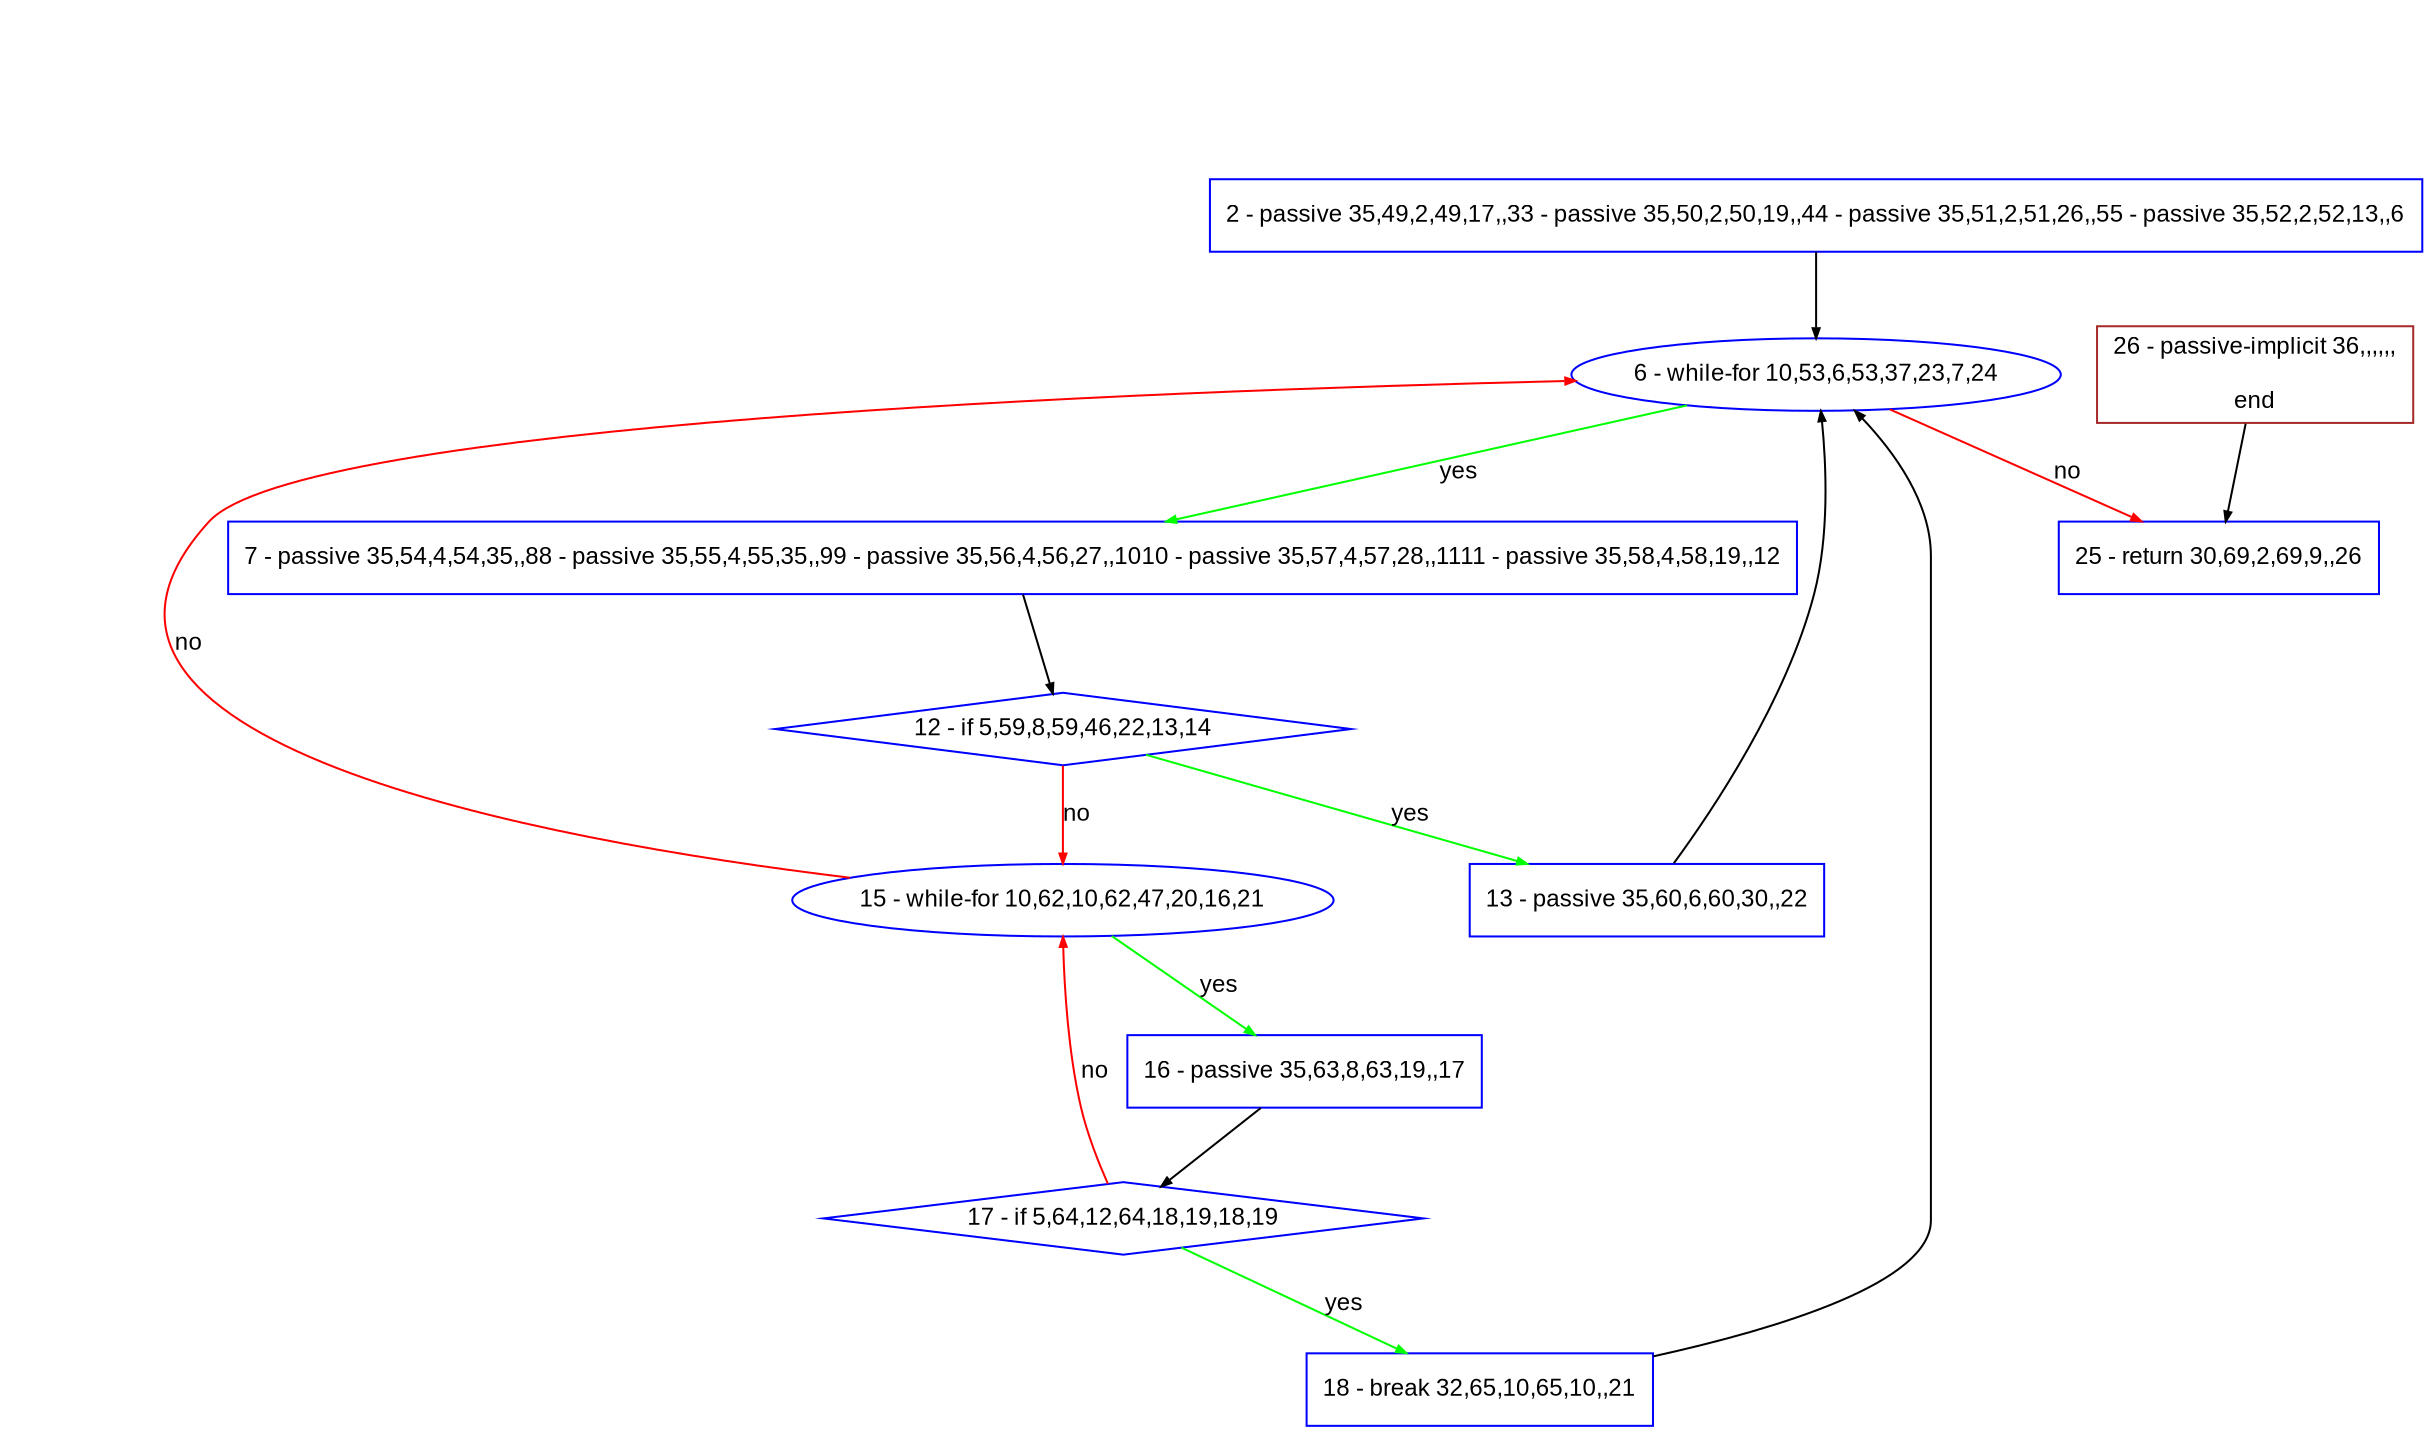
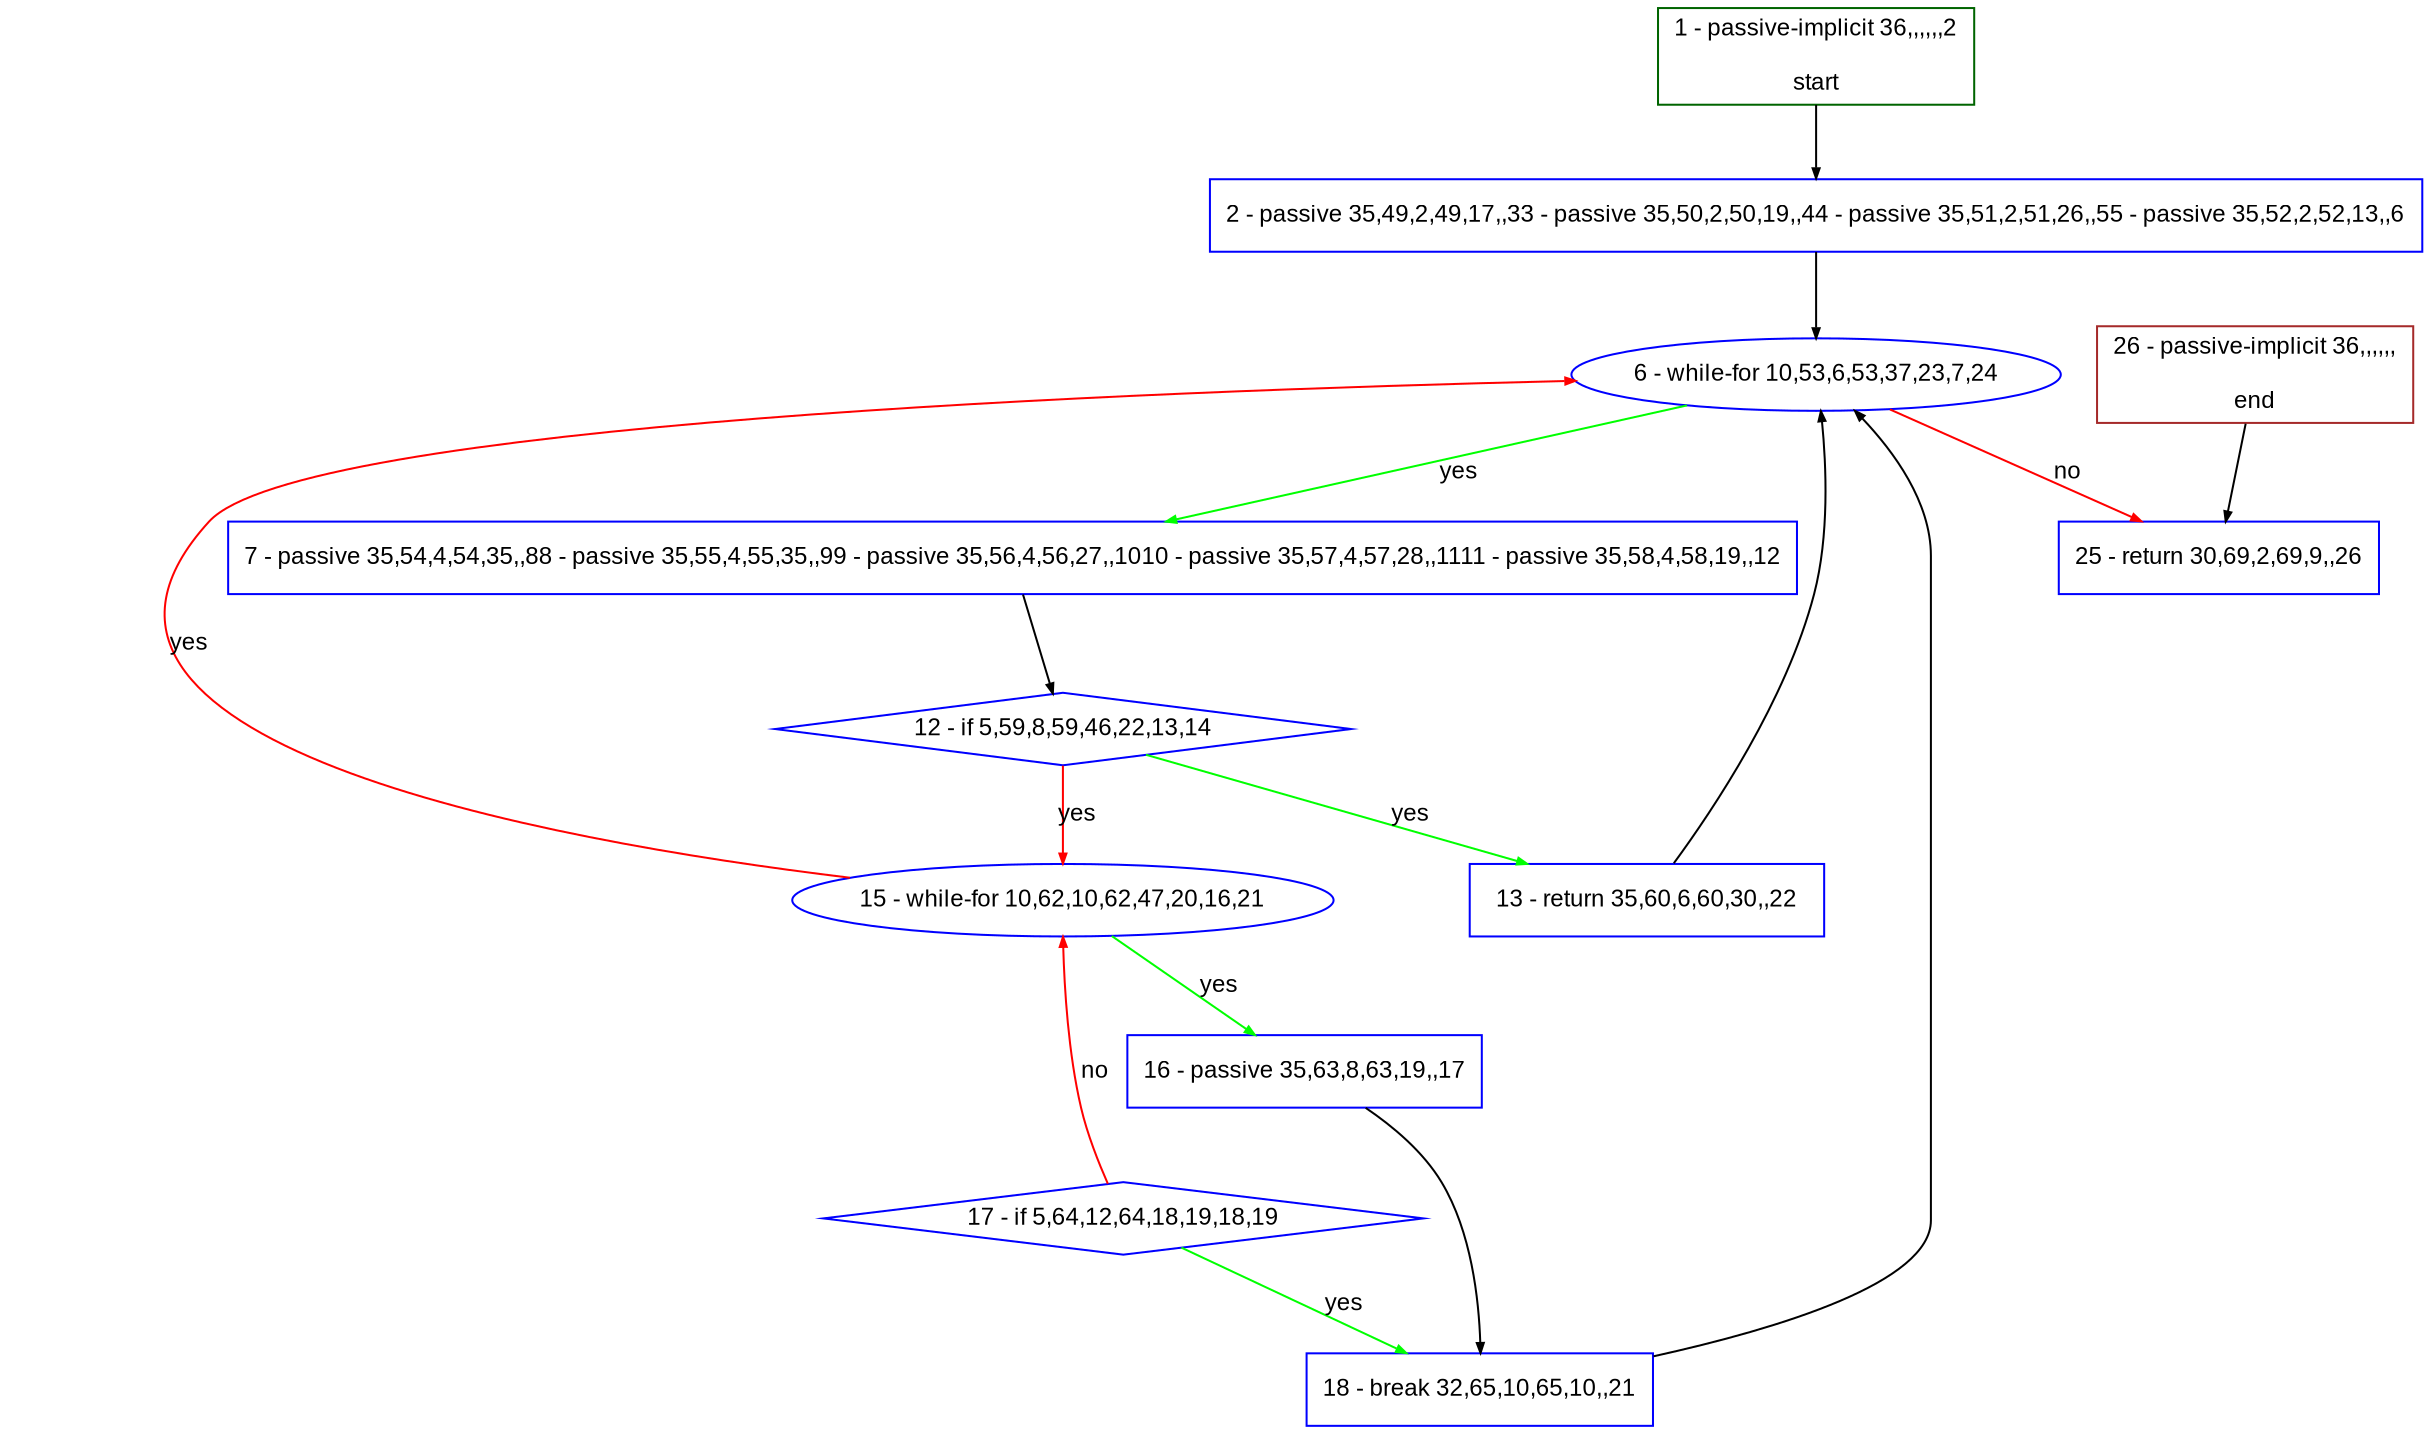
none -> (1816, 56)
(189, 643) -> (189, 643)
(1077, 815) -> (1077, 815)
(1647, 900) -> (1647, 900)
(1215, 1144) -> (1455, 1209)
